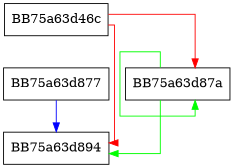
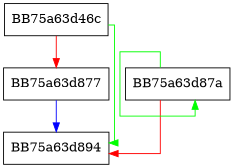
(174, 14) -> (56, 47)
(114, 81) -> (114, 81)
(160, 148) -> (160, 148)
